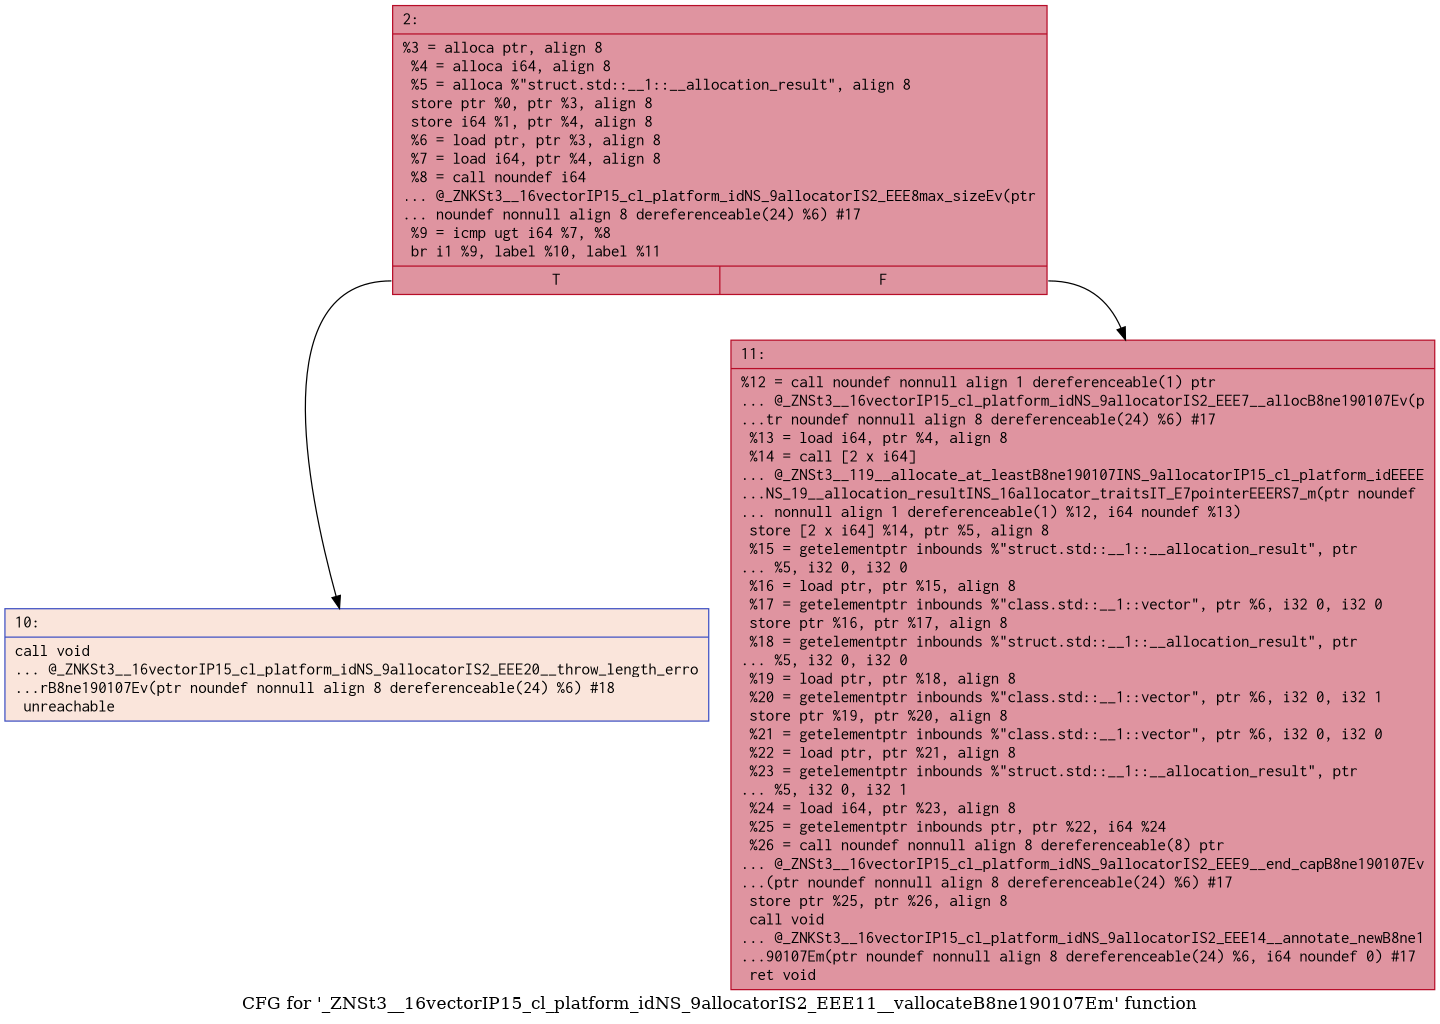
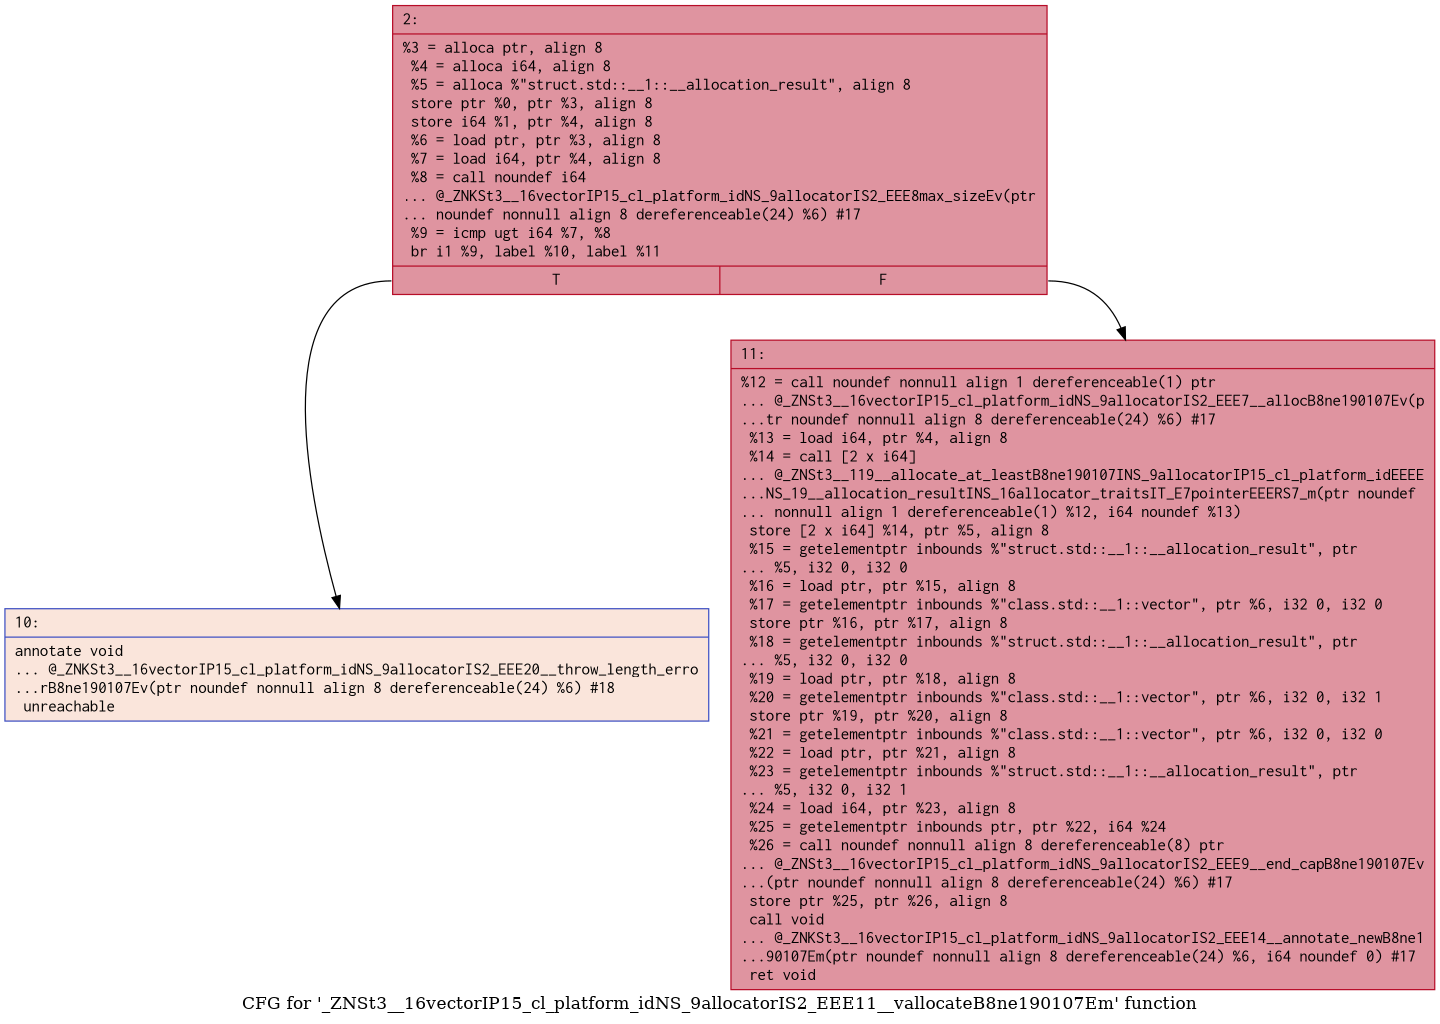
(52, 651) -> (69, 651)
